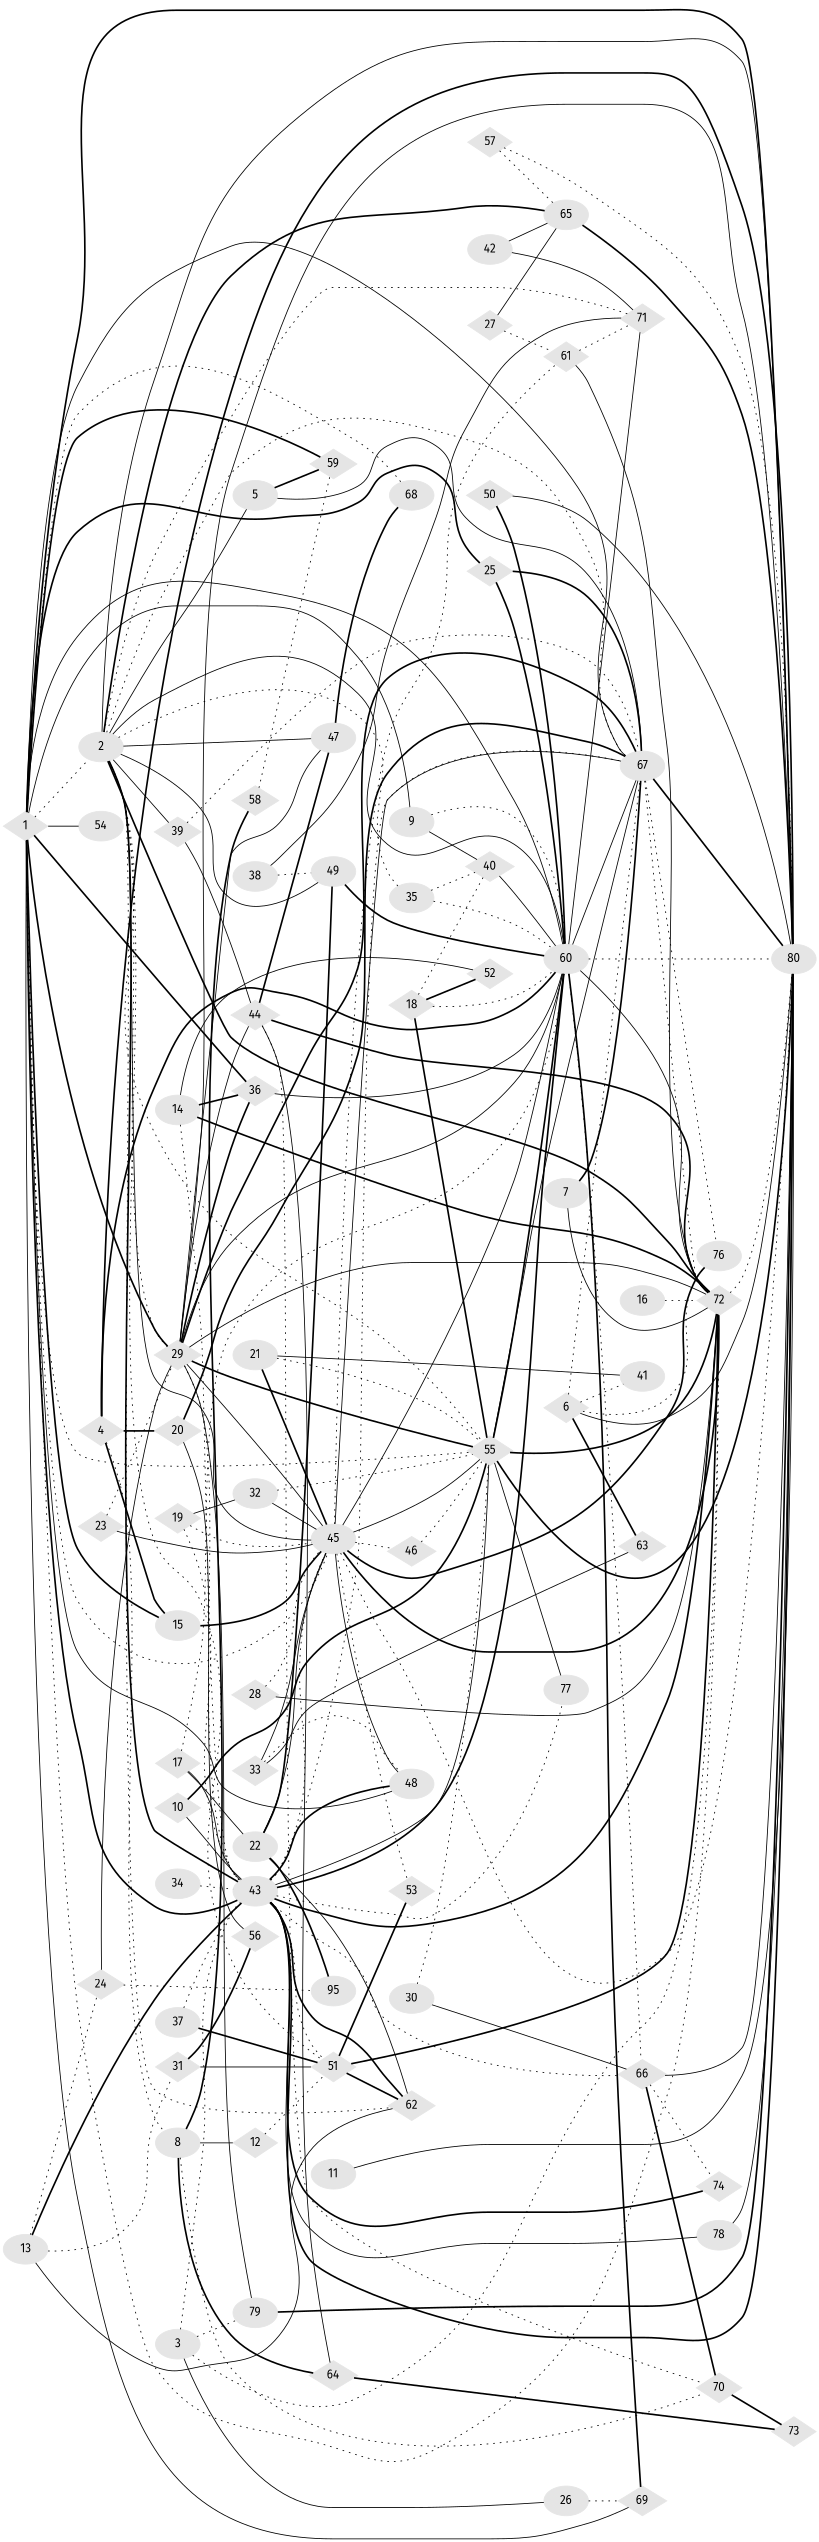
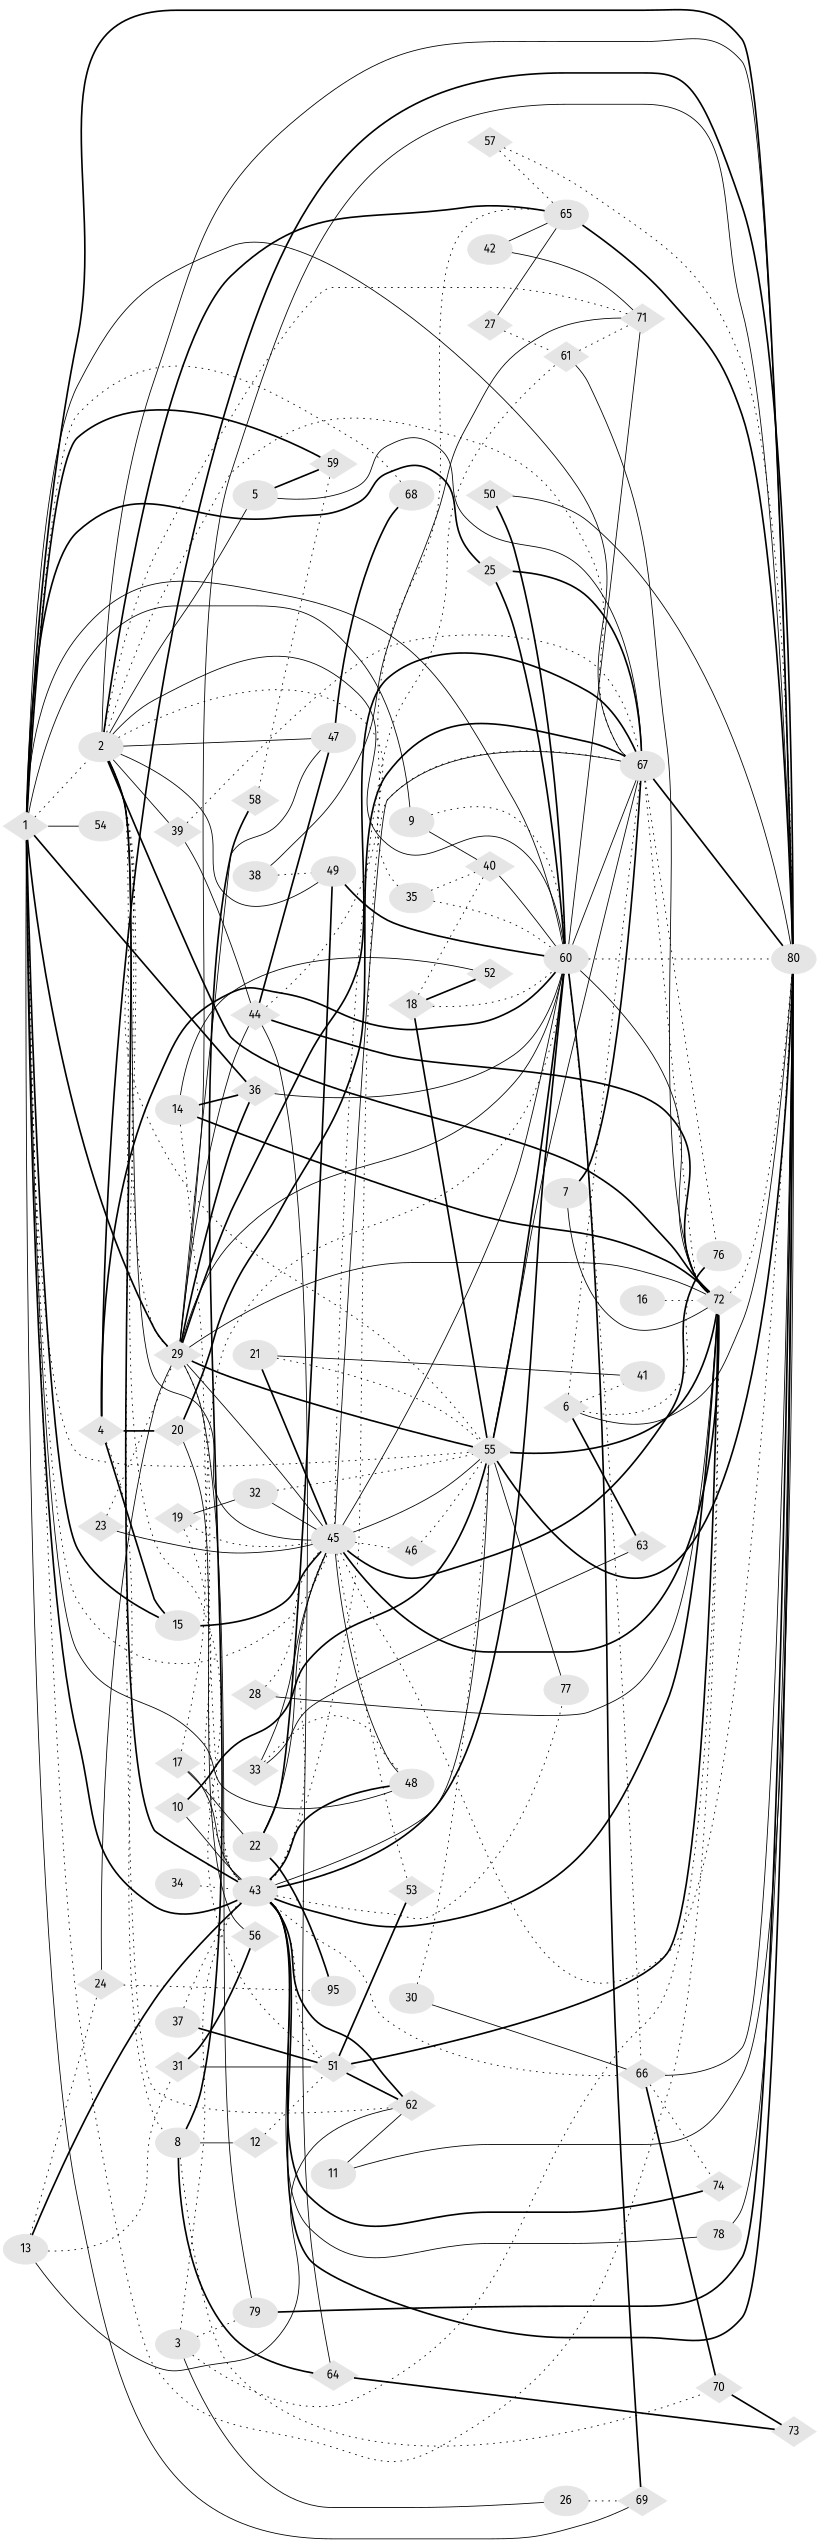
(288, 1830) -> (440, 459)
(345, 1948) -> (374, 2138)
